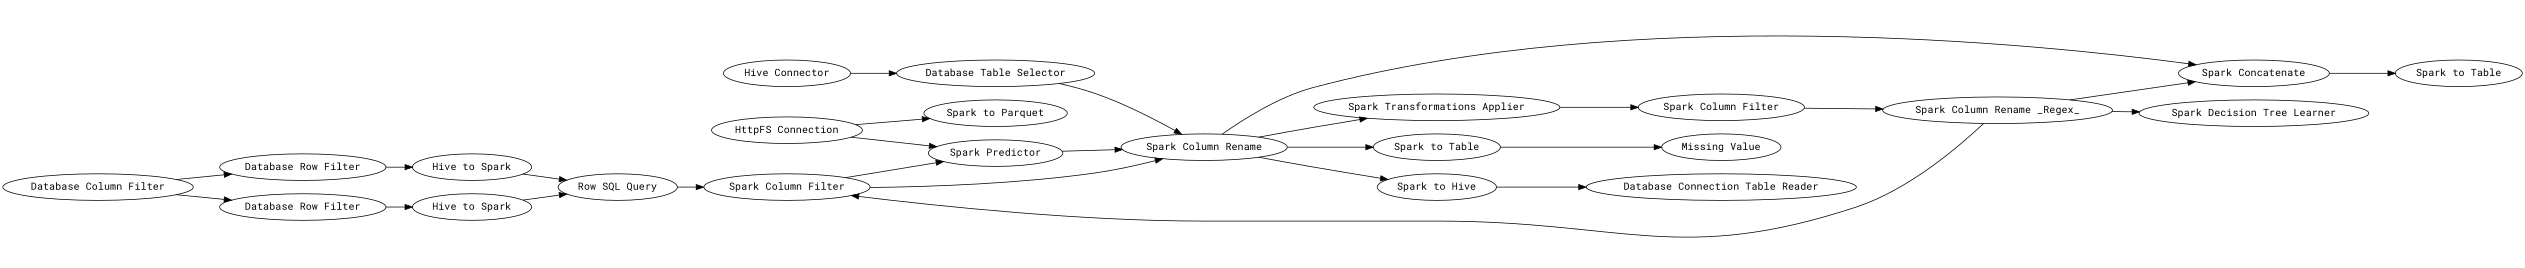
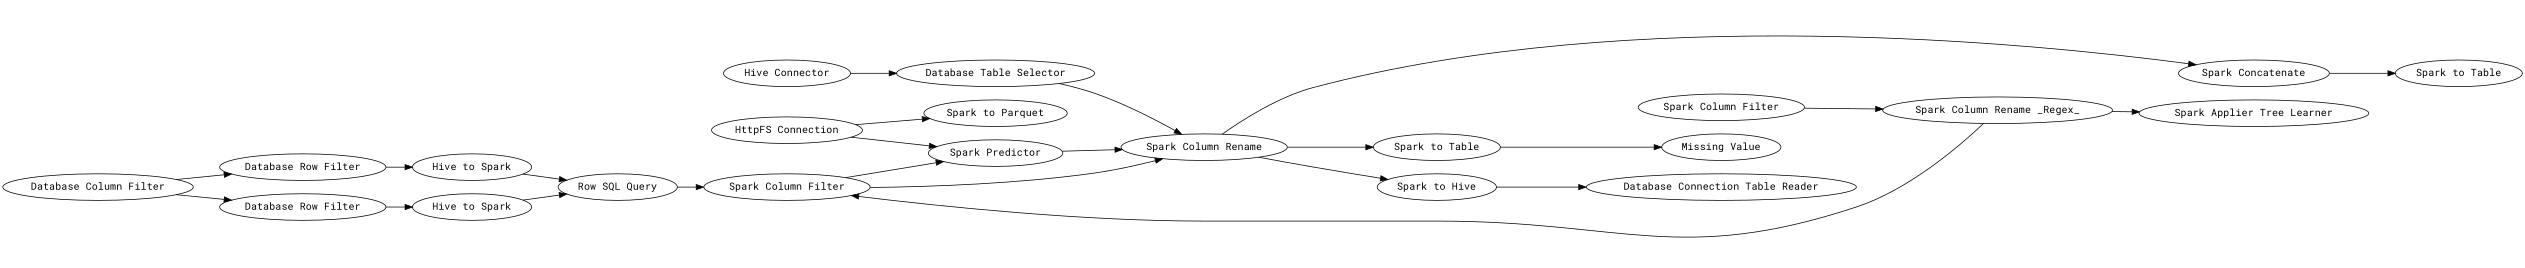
(2129, 91) -> none
(1437, 107) -> none
(2254, 113) -> (2254, 113)
